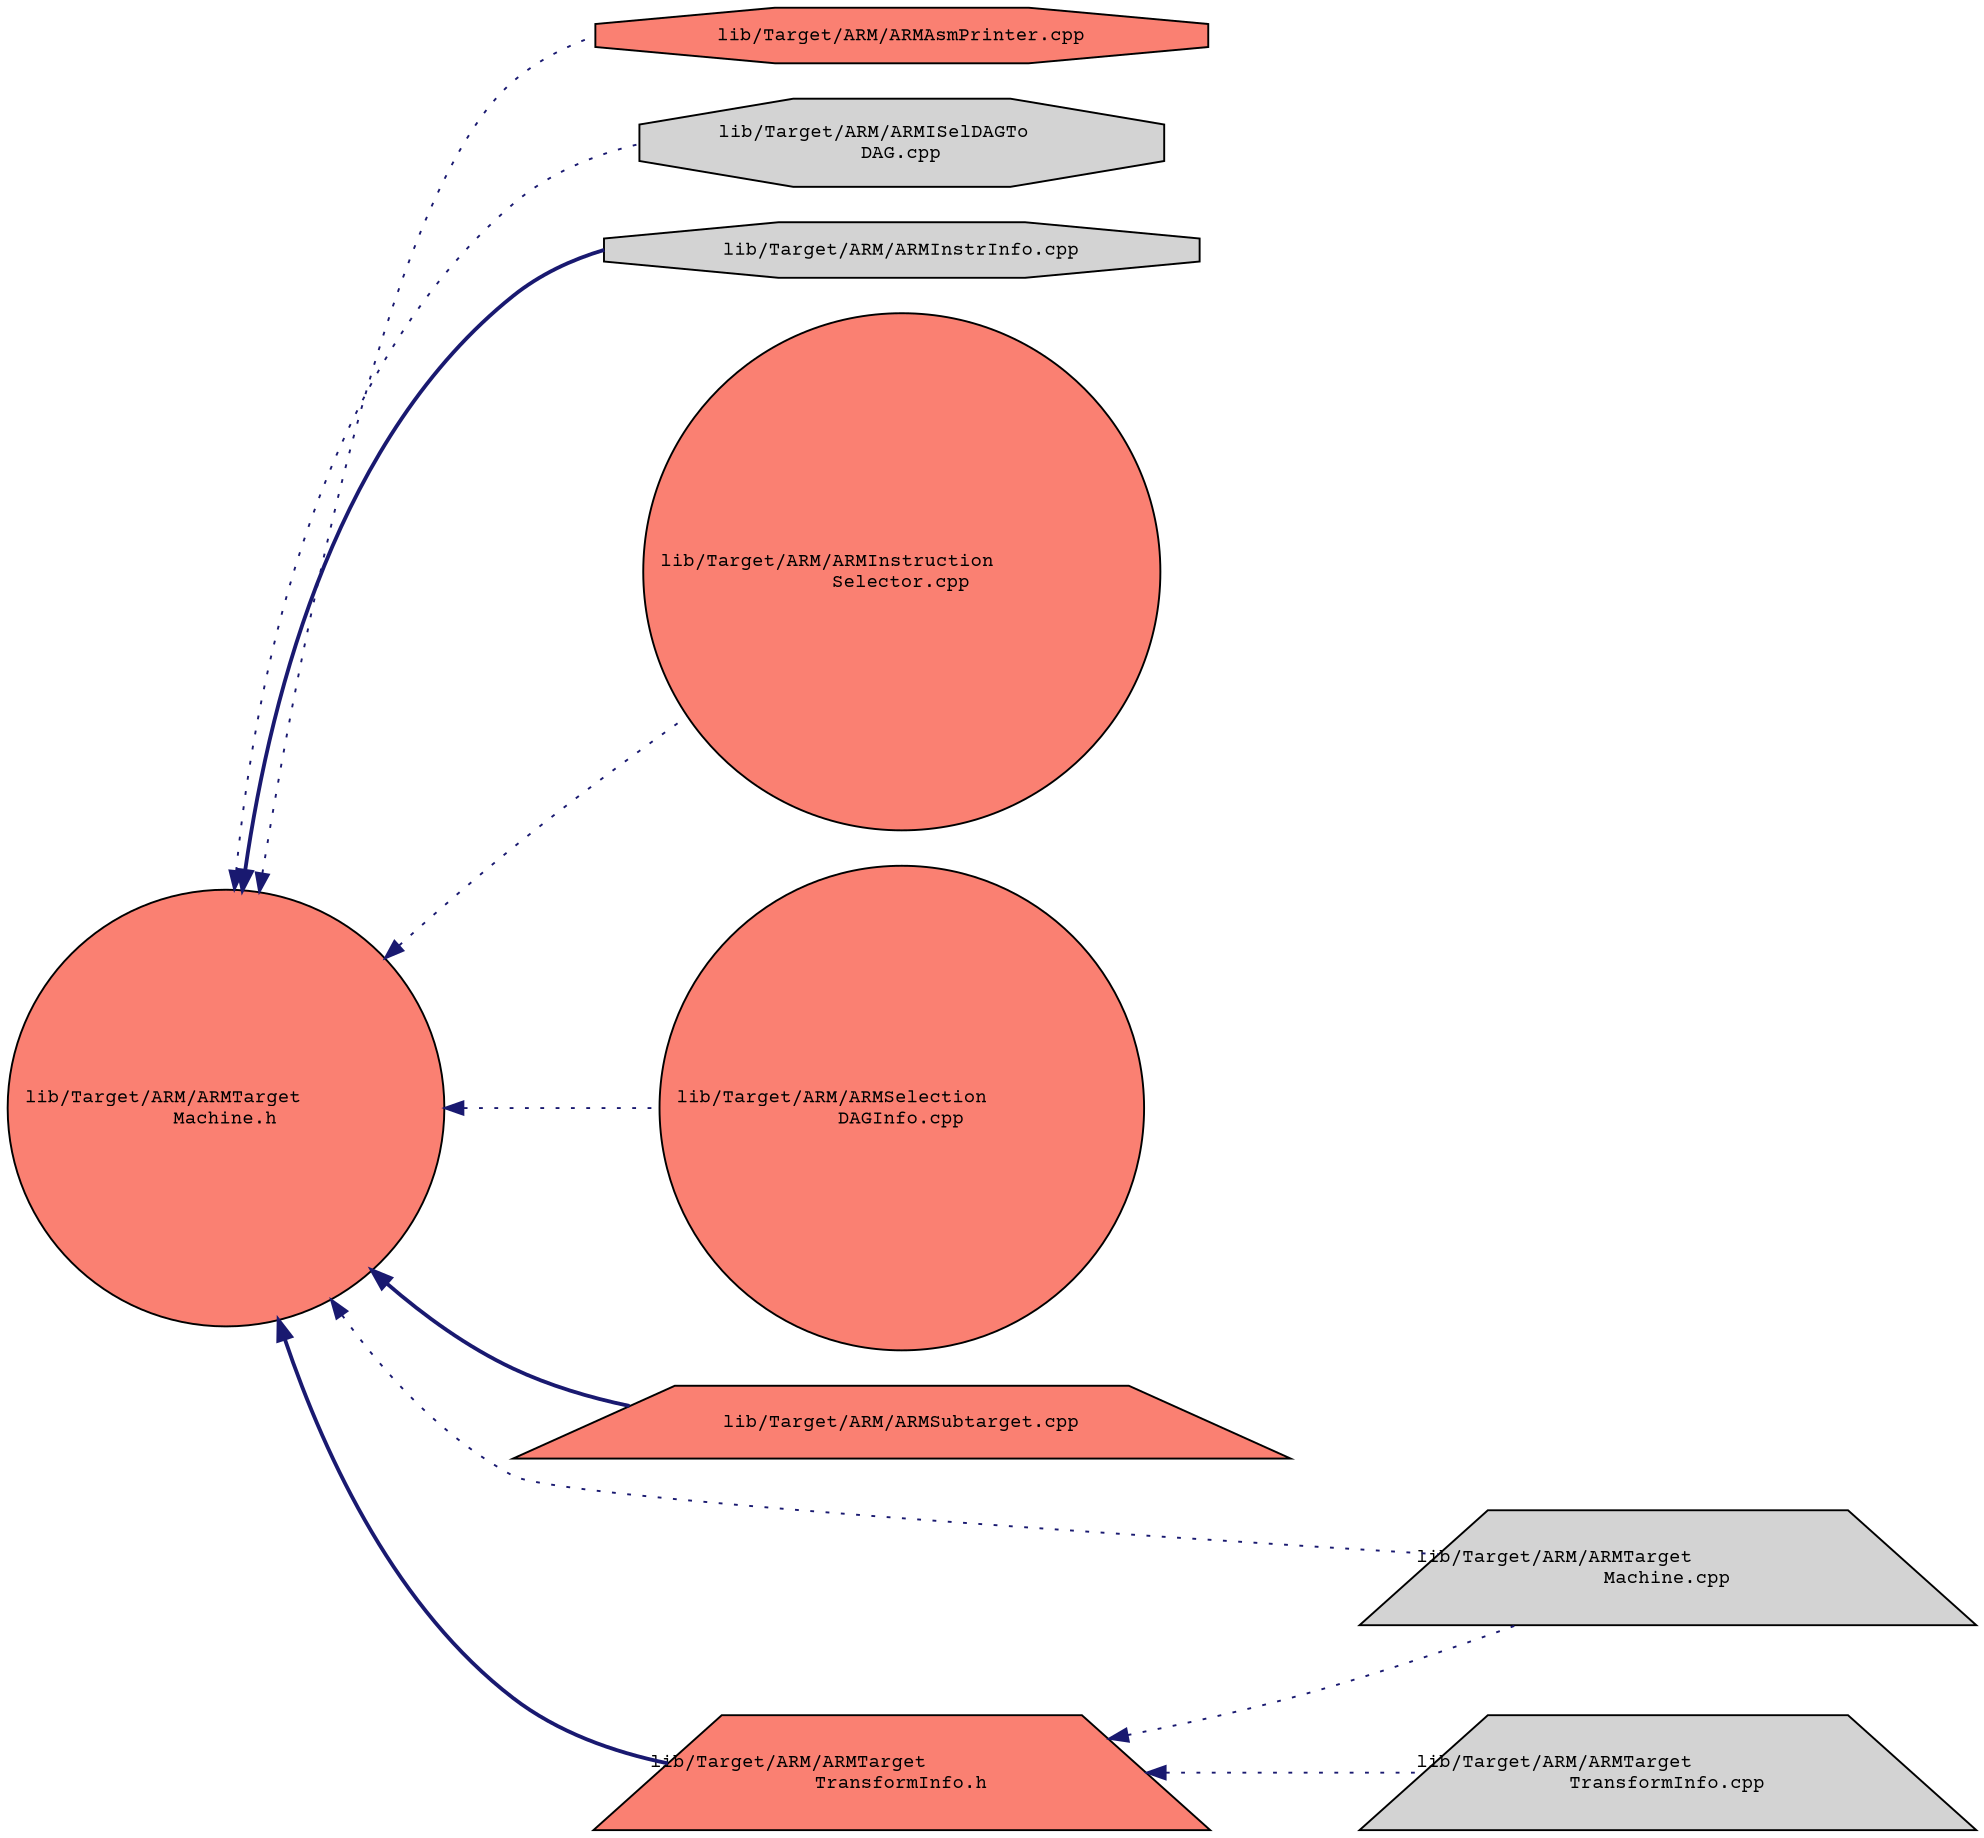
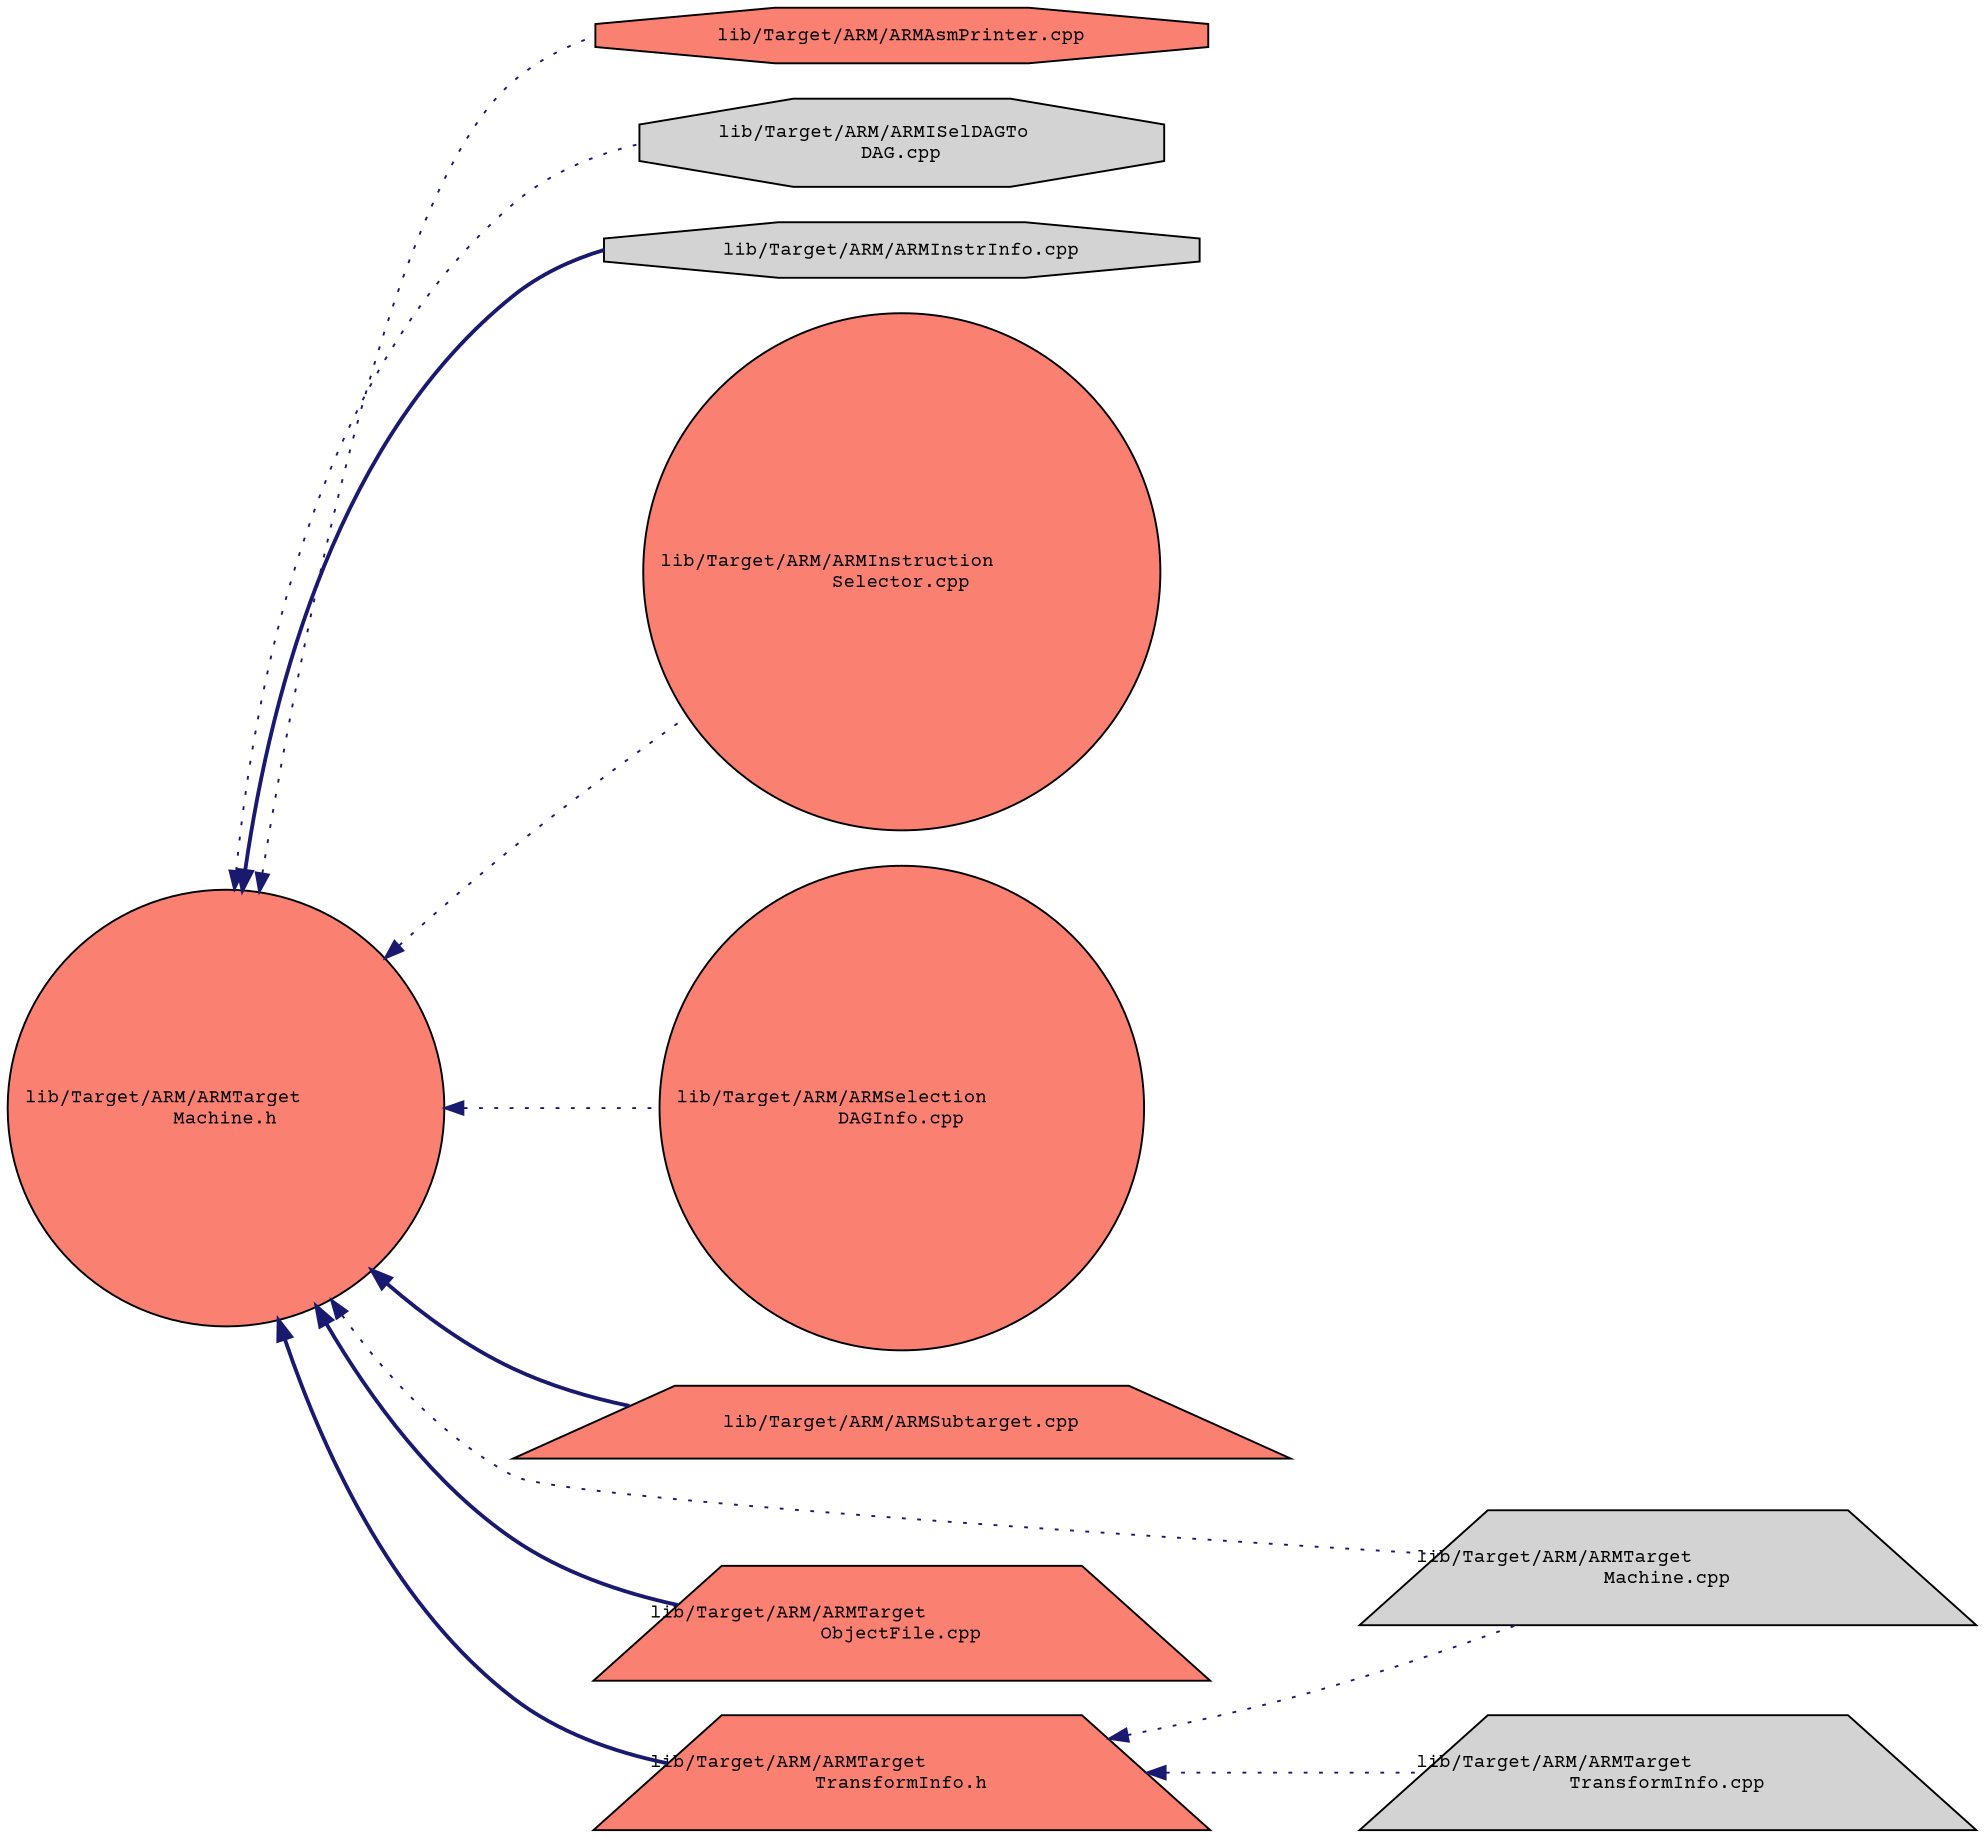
none -> (902, 1623)
